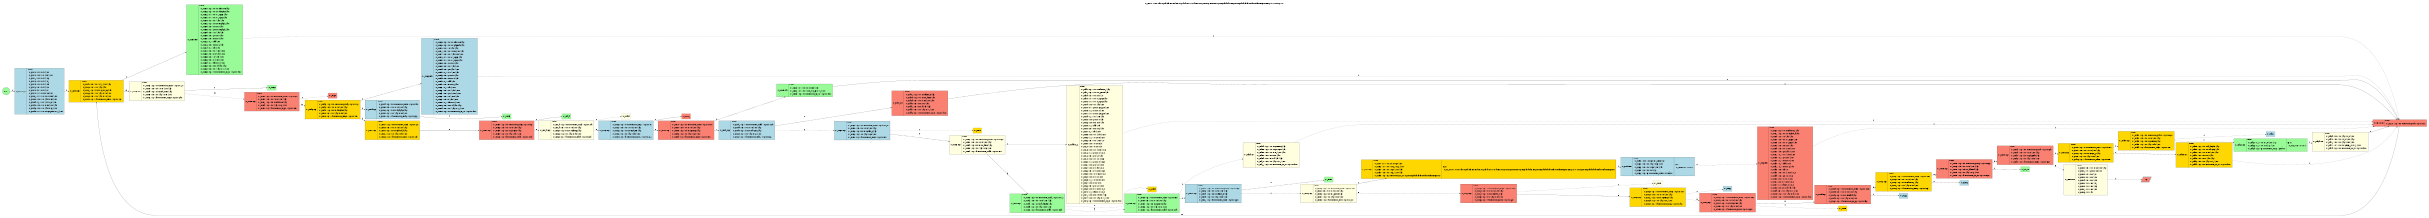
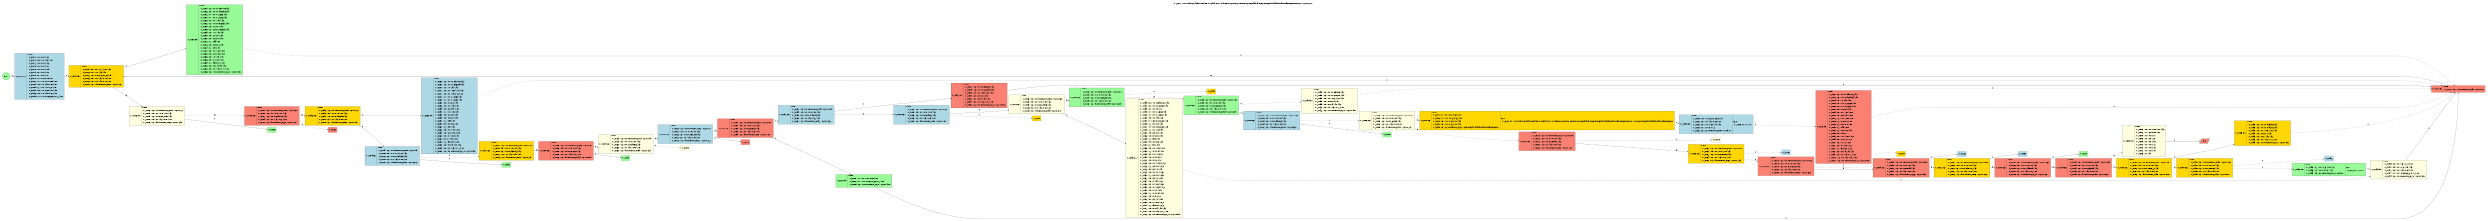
(362, 120) -> (449, 158)
(1747, 121) -> (1775, 181)
